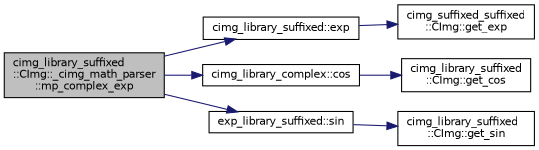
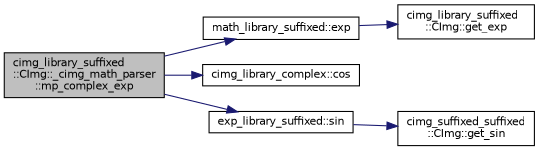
(466, 22) -> (466, 22)
(281, 28) -> (281, 28)
(466, 75) -> none
(466, 129) -> (466, 129)
